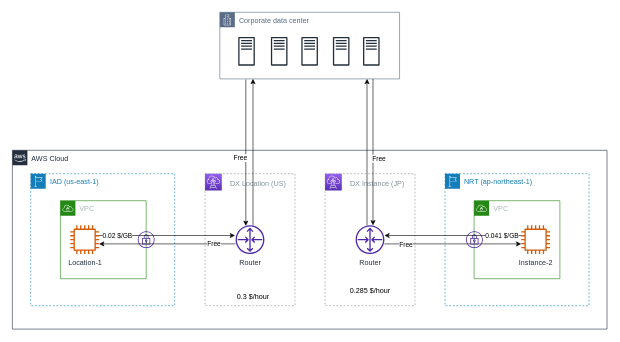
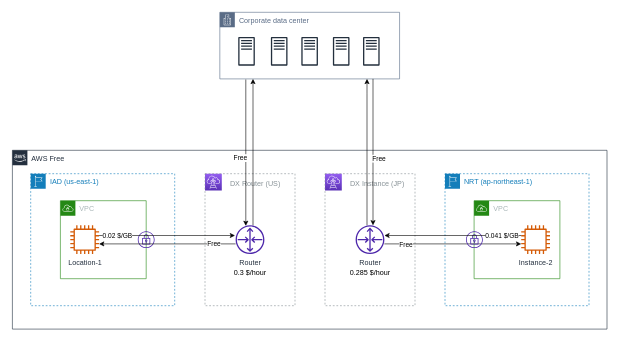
(48, 159) -> (47, 159)
(236, 184) -> (232, 184)
(370, 291) -> (370, 273)
(253, 297) -> (250, 273)
